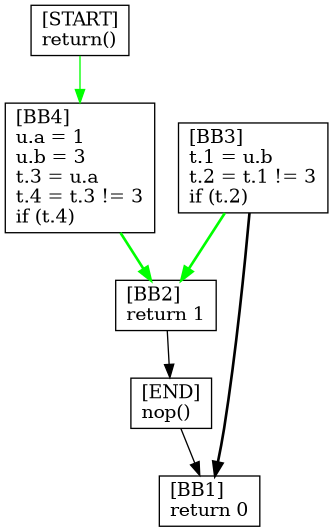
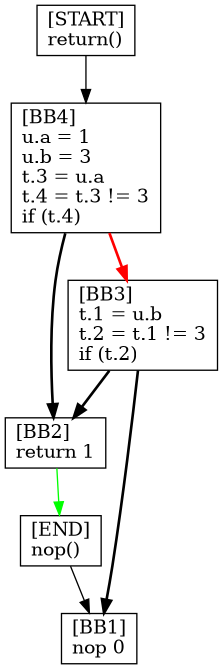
(80, 73) -> (86, 73)
(207, 241) -> (96, 389)
none -> (116, 250)
(132, 251) -> (52, 318)
(168, 348) -> (58, 485)
(210, 501) -> (99, 639)
